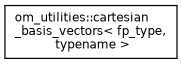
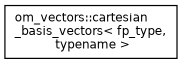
(91, 32) -> (91, 32)
